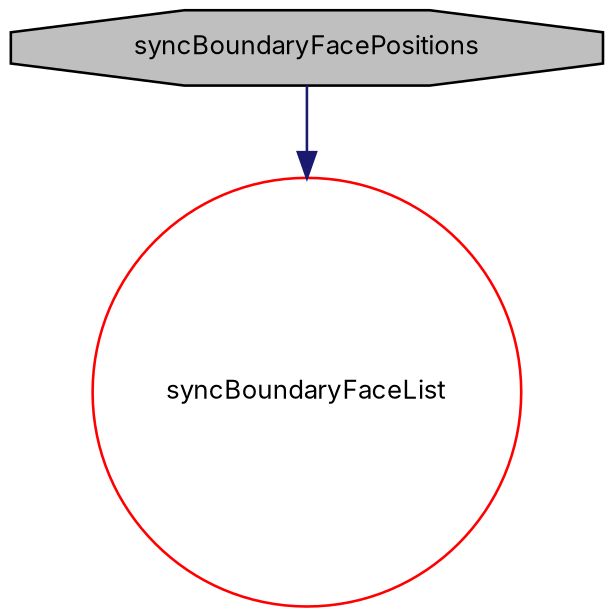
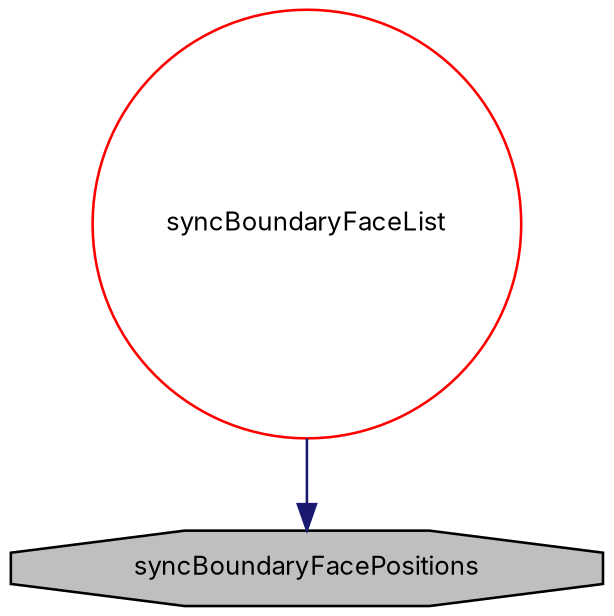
(307, 119) -> (307, 471)
